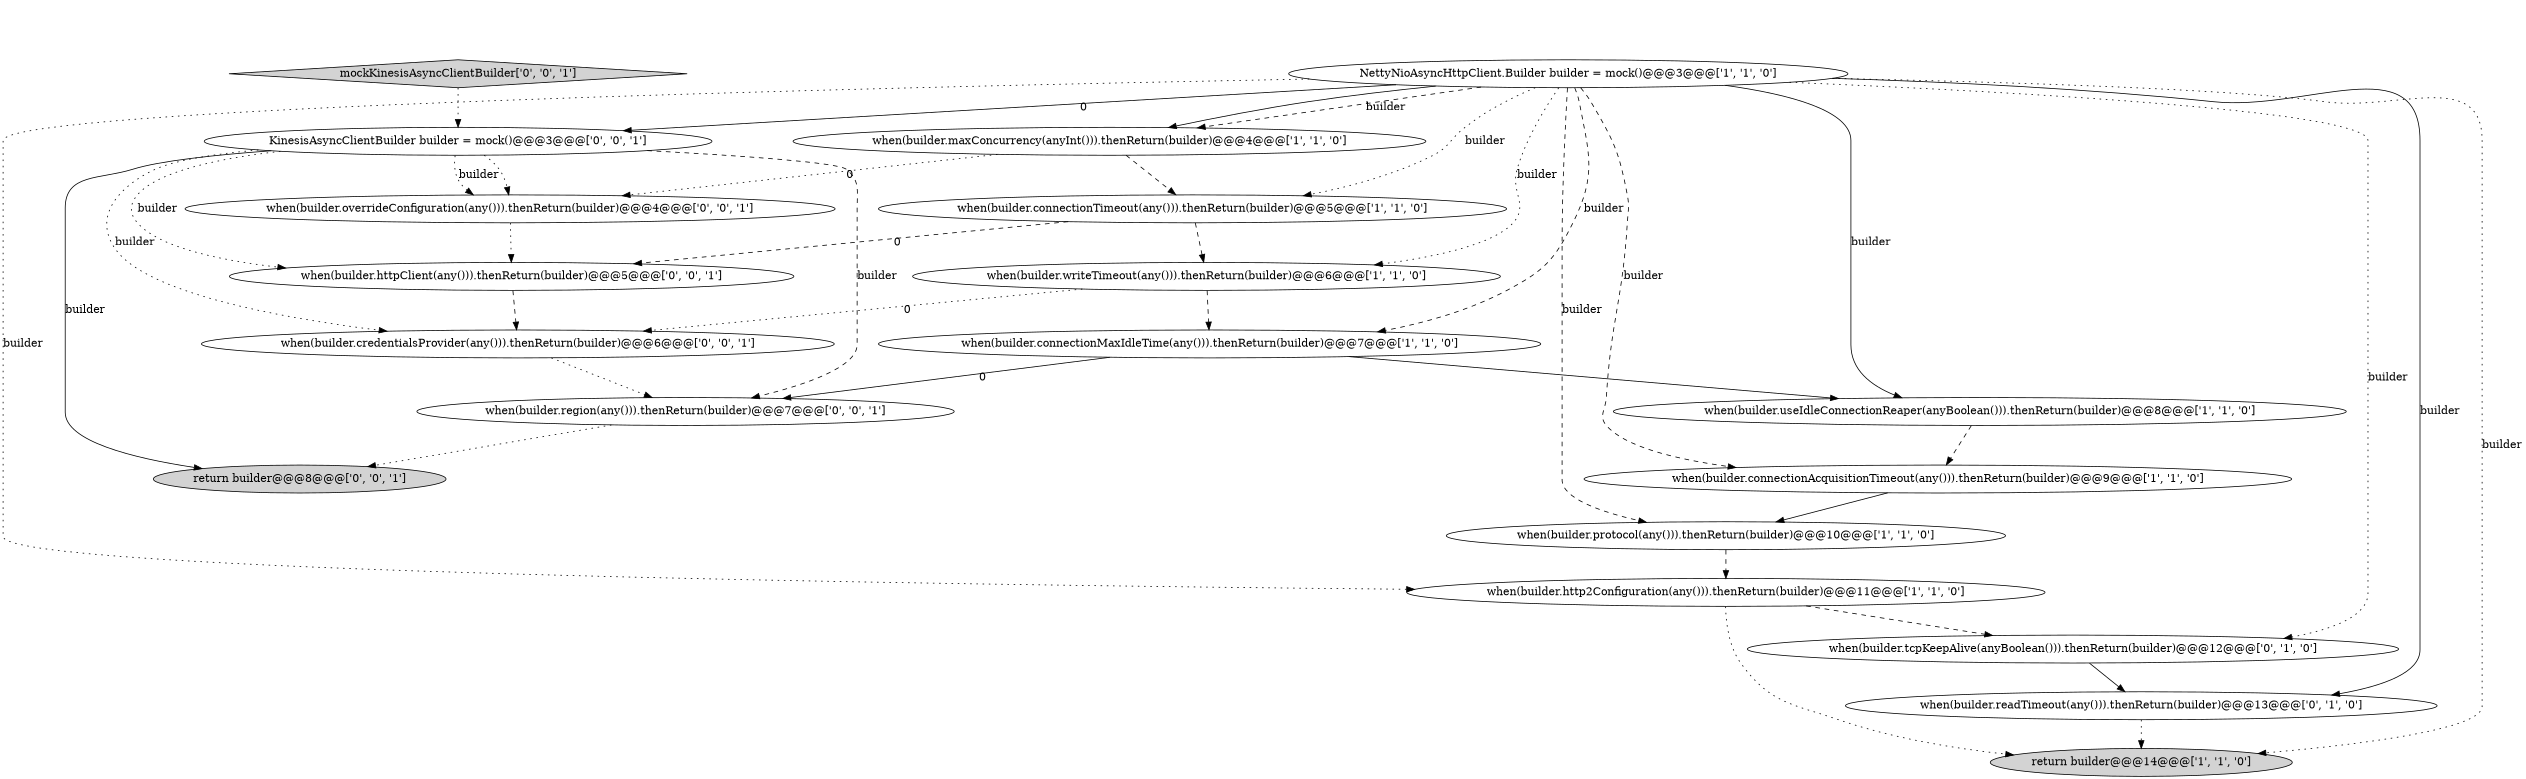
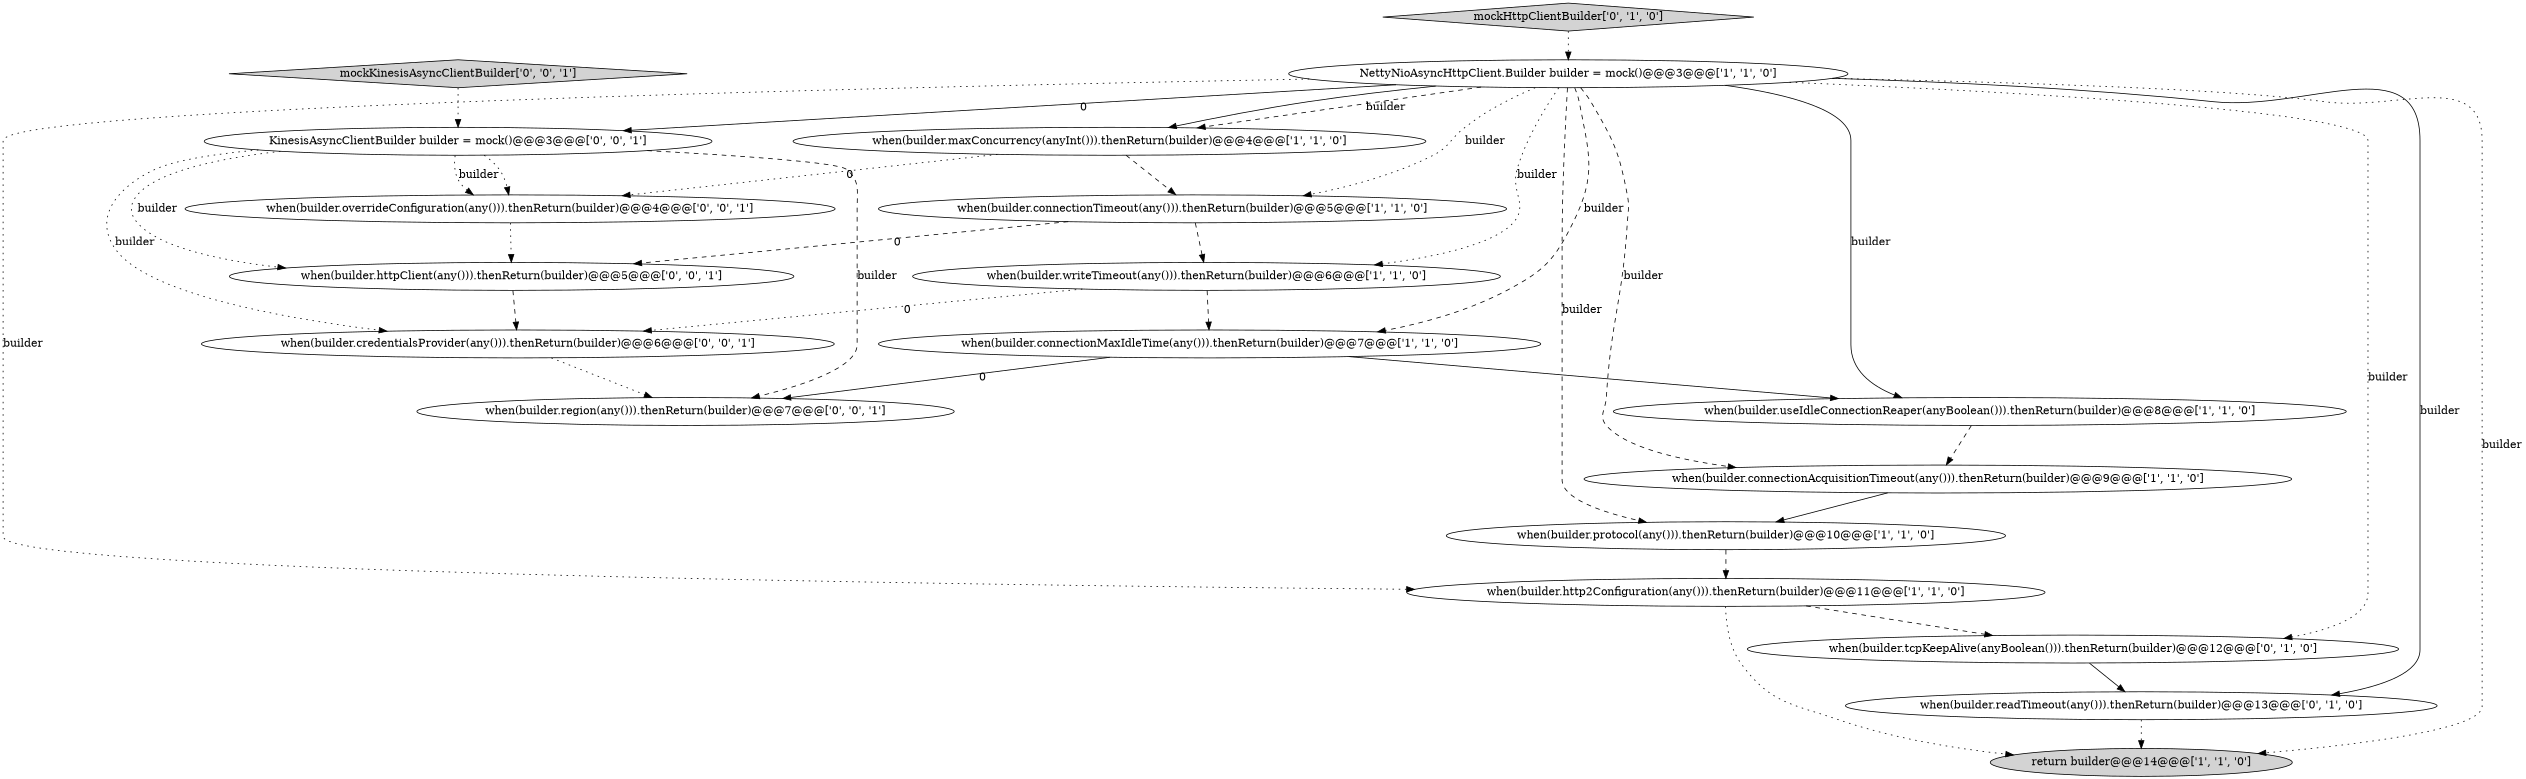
none -> (1568, 17)
(300, 479) -> none
